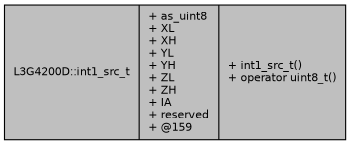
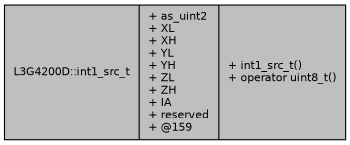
(178, 16) -> (178, 16)
